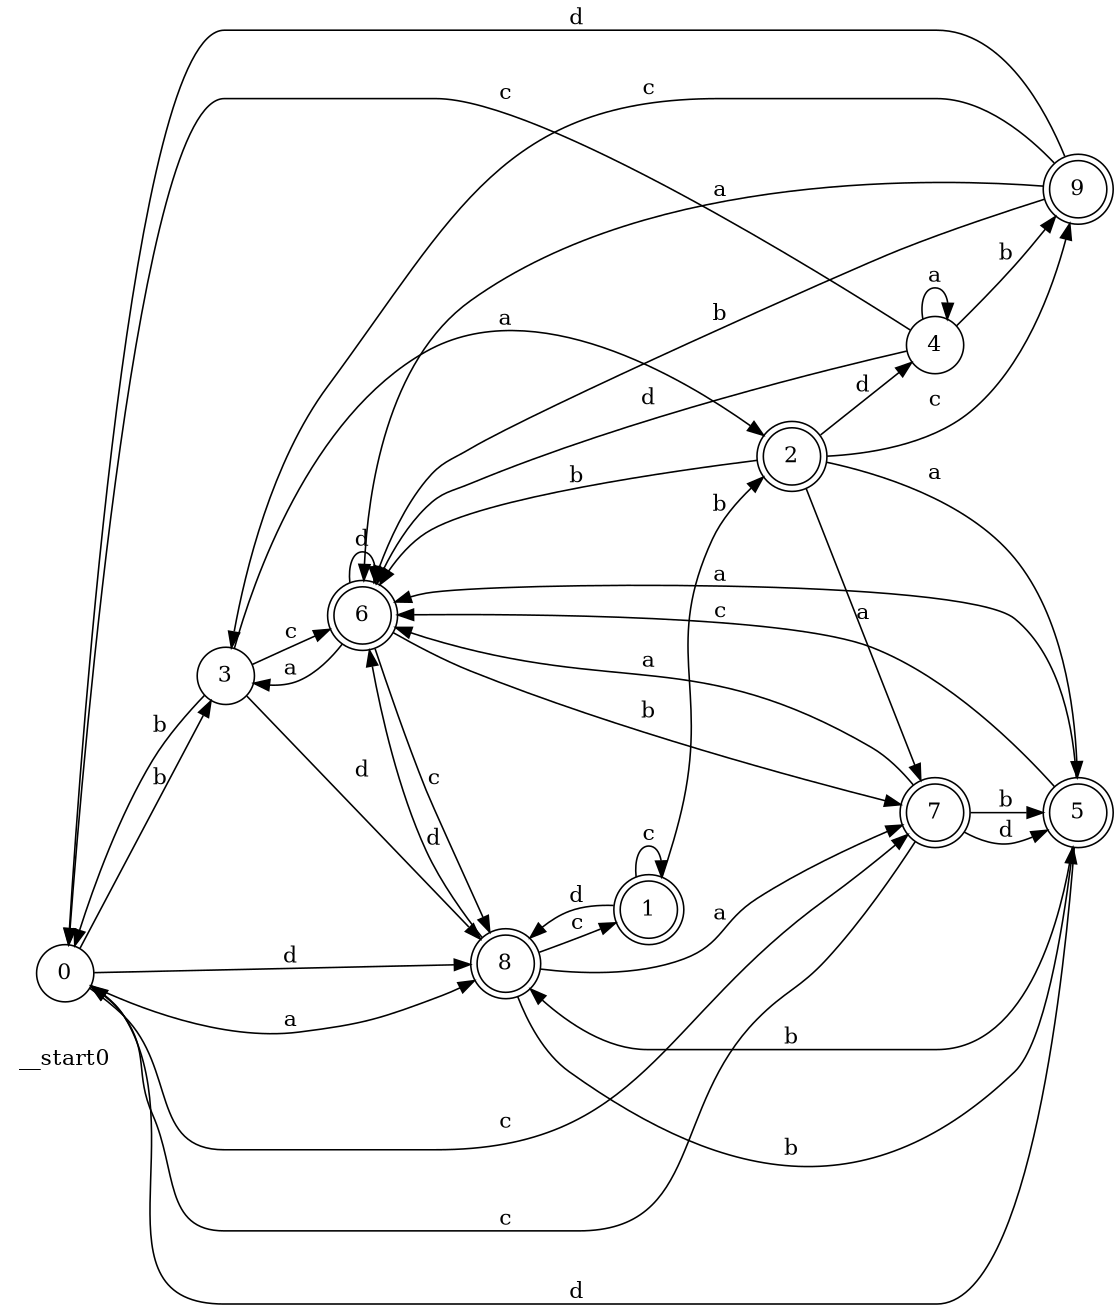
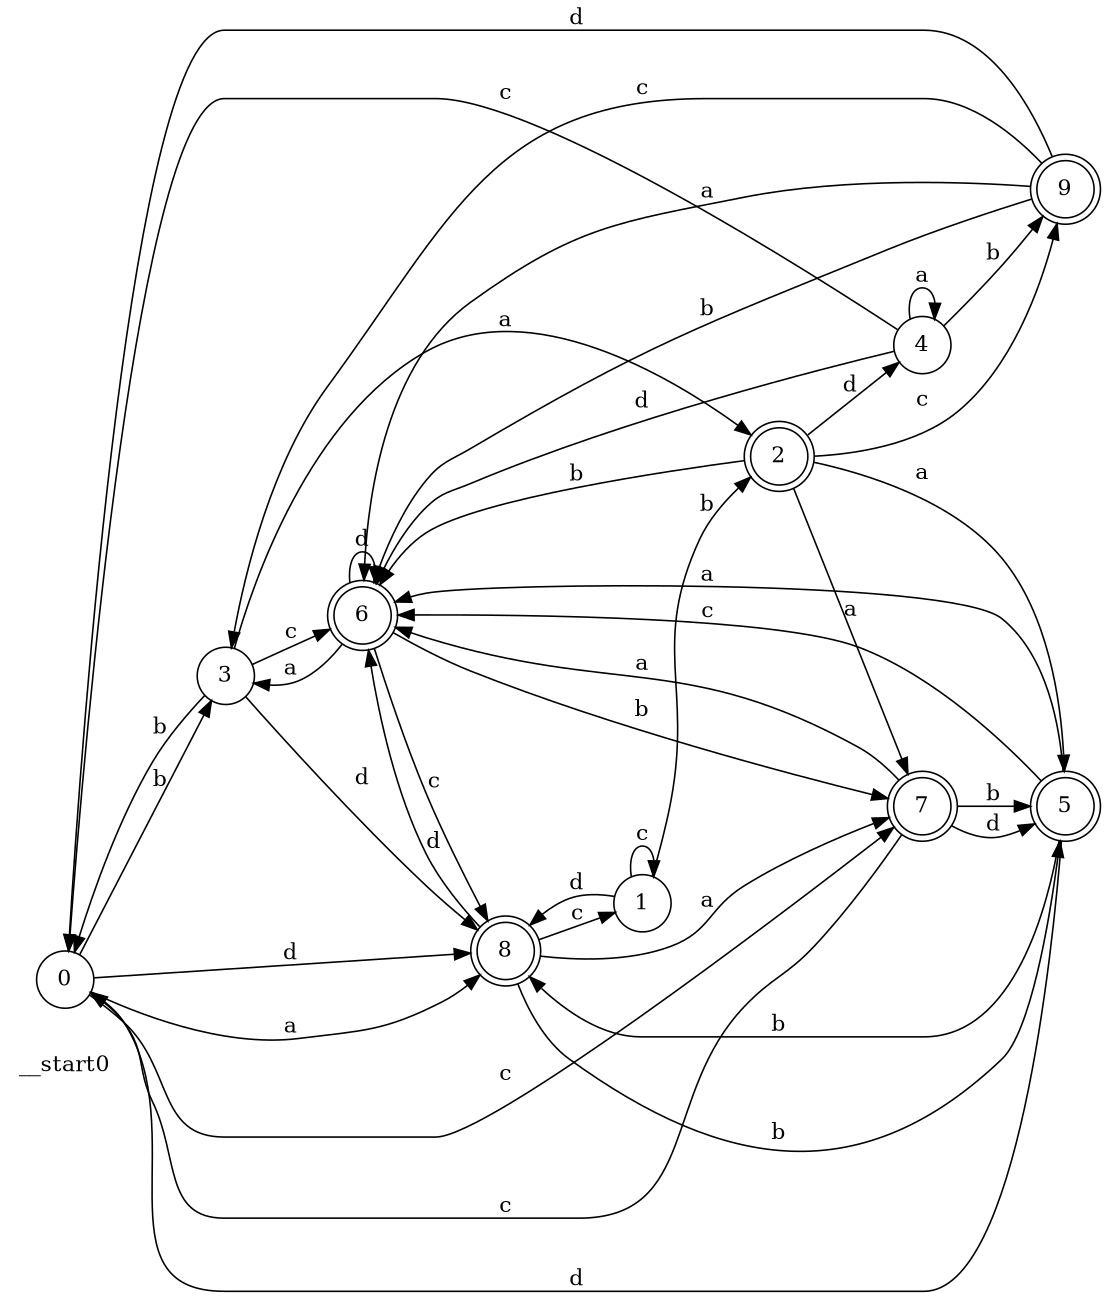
(649, 910) -> (642, 903)
